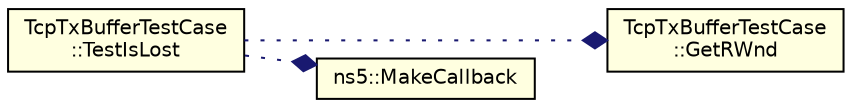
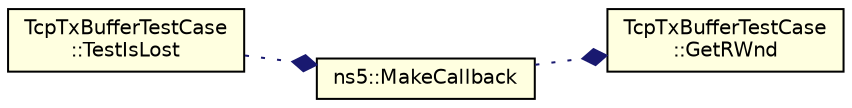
(413, 40) -> (559, 62)
